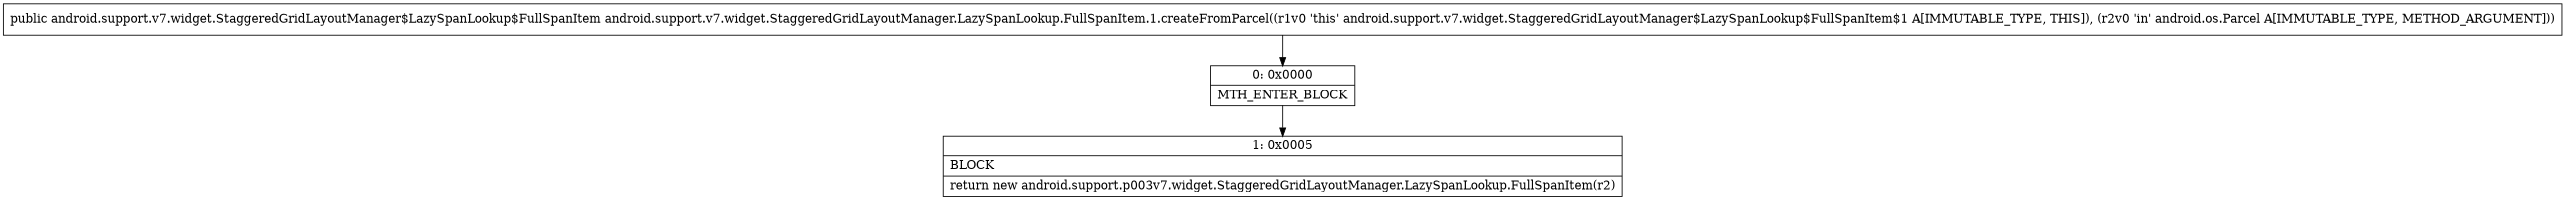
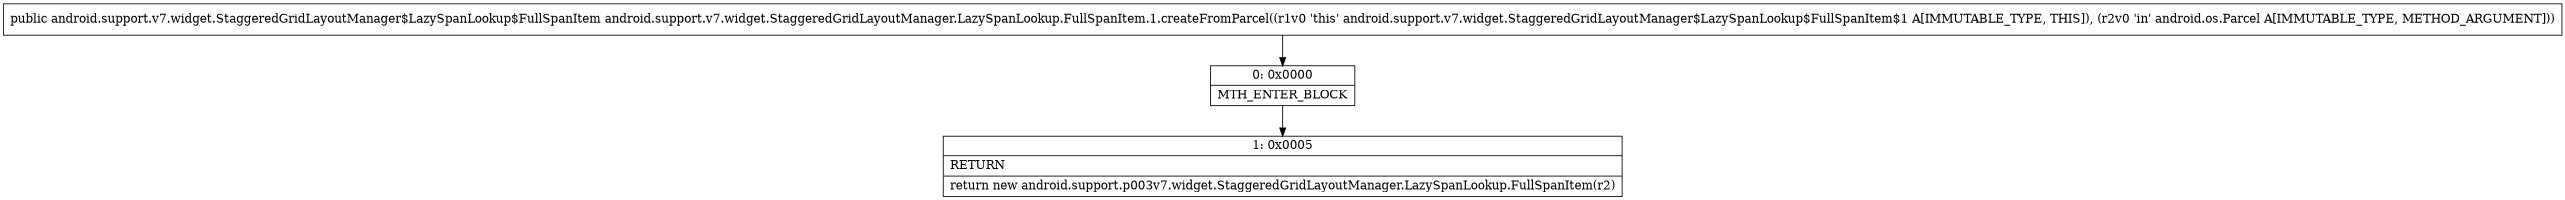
(972, 165) -> (978, 165)
